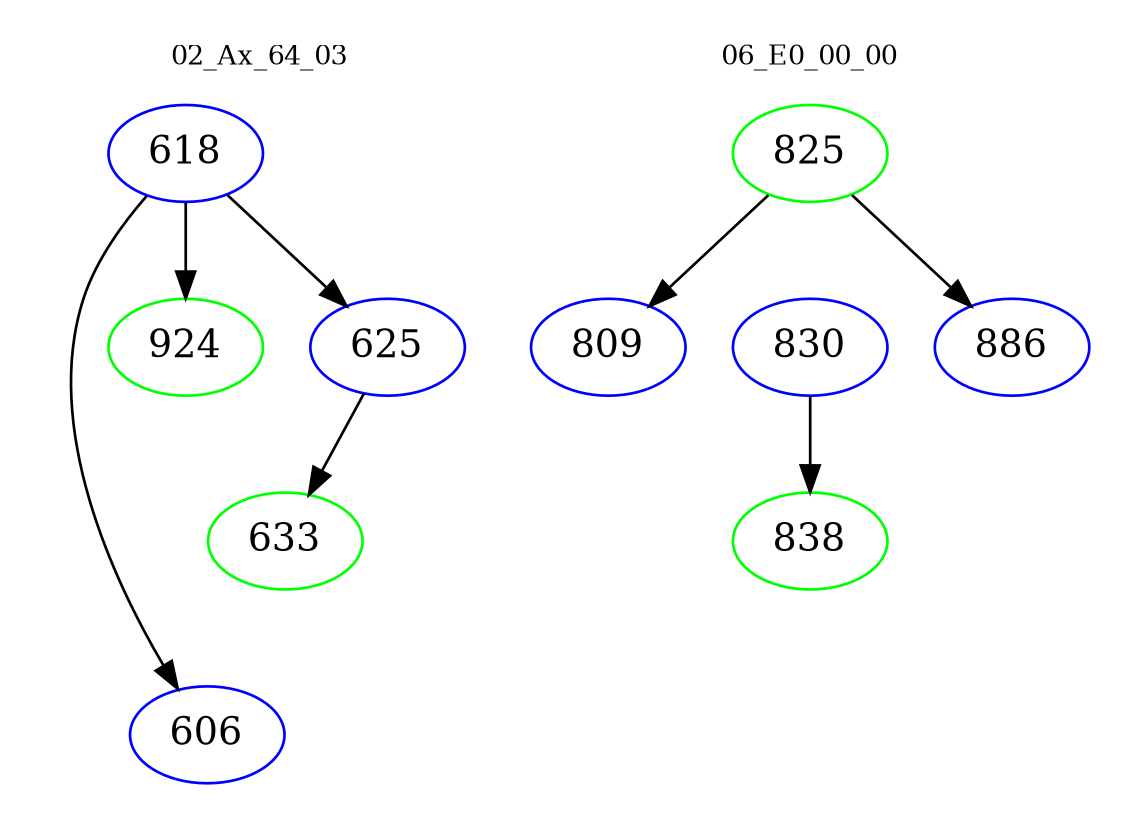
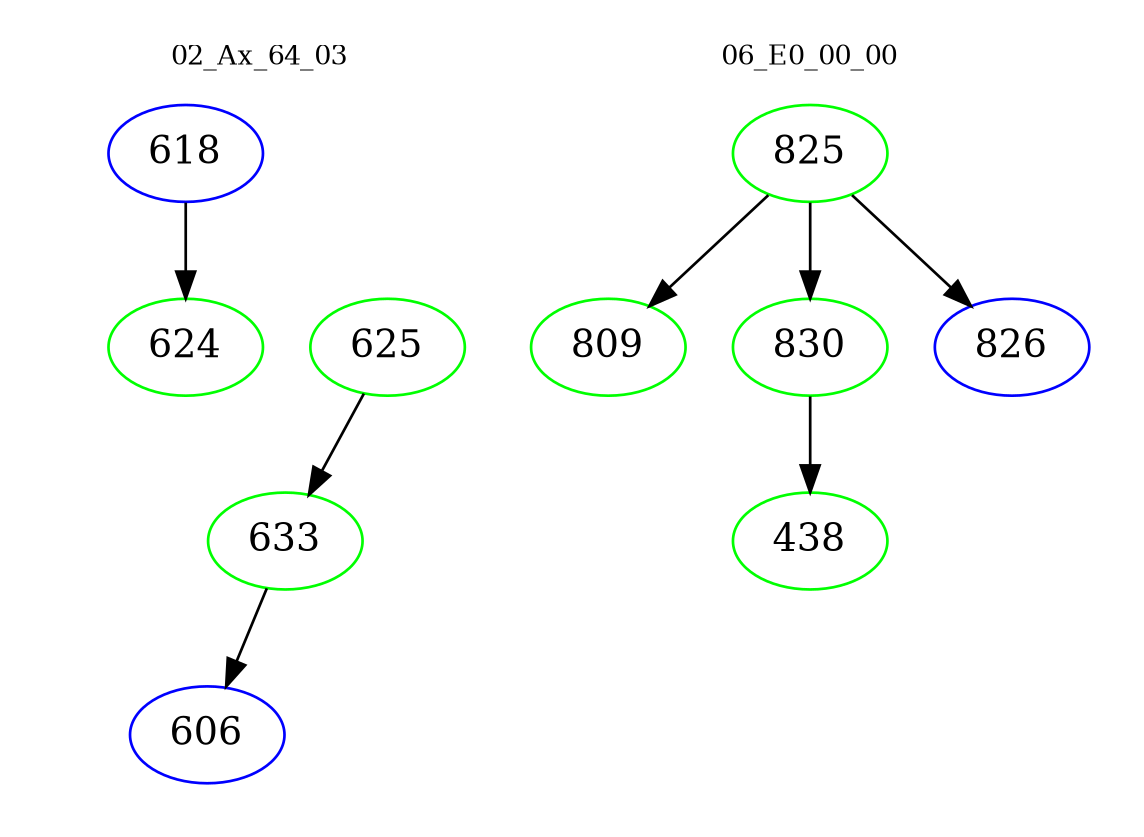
none -> (810, 237)
(277, 241) -> none
(186, 347) -> (186, 347)
(388, 347) -> (388, 347)
(608, 347) -> (608, 347)
(810, 347) -> (810, 347)
(1012, 347) -> (1012, 347)
(75, 430) -> (252, 625)
(810, 541) -> (810, 541)
